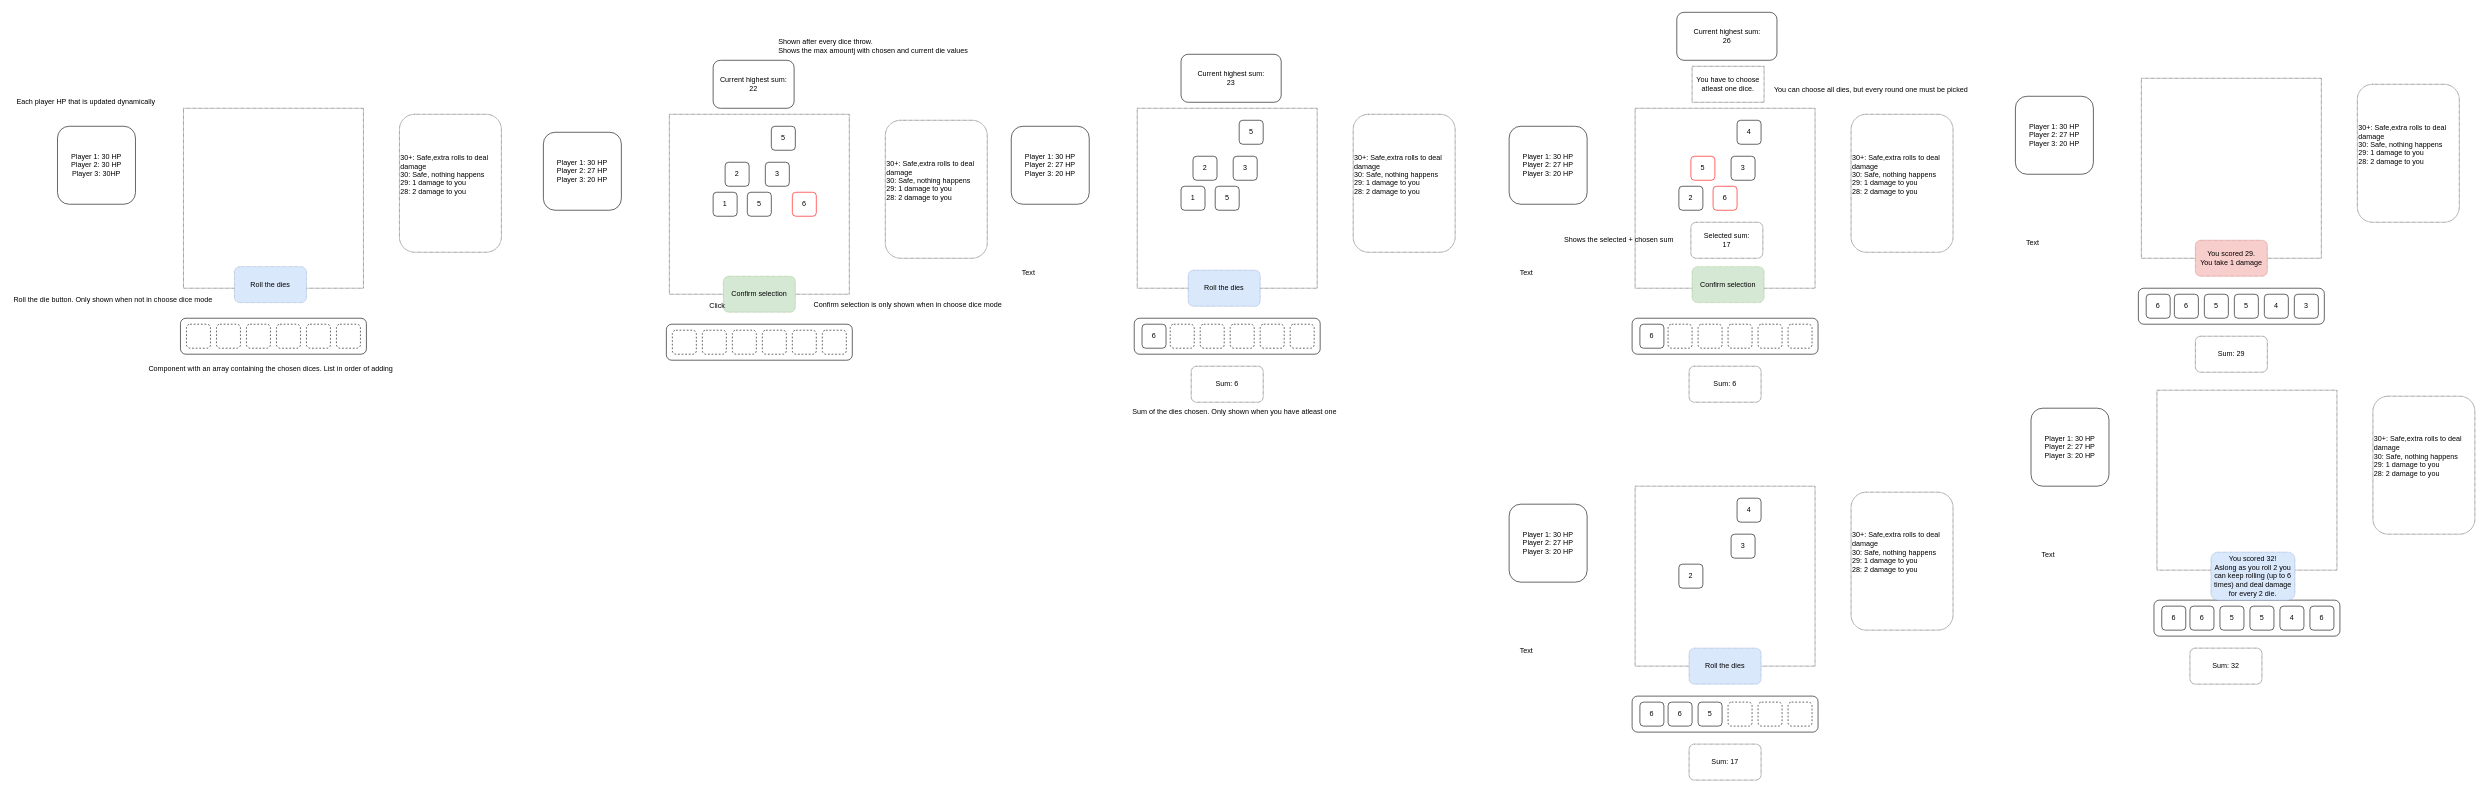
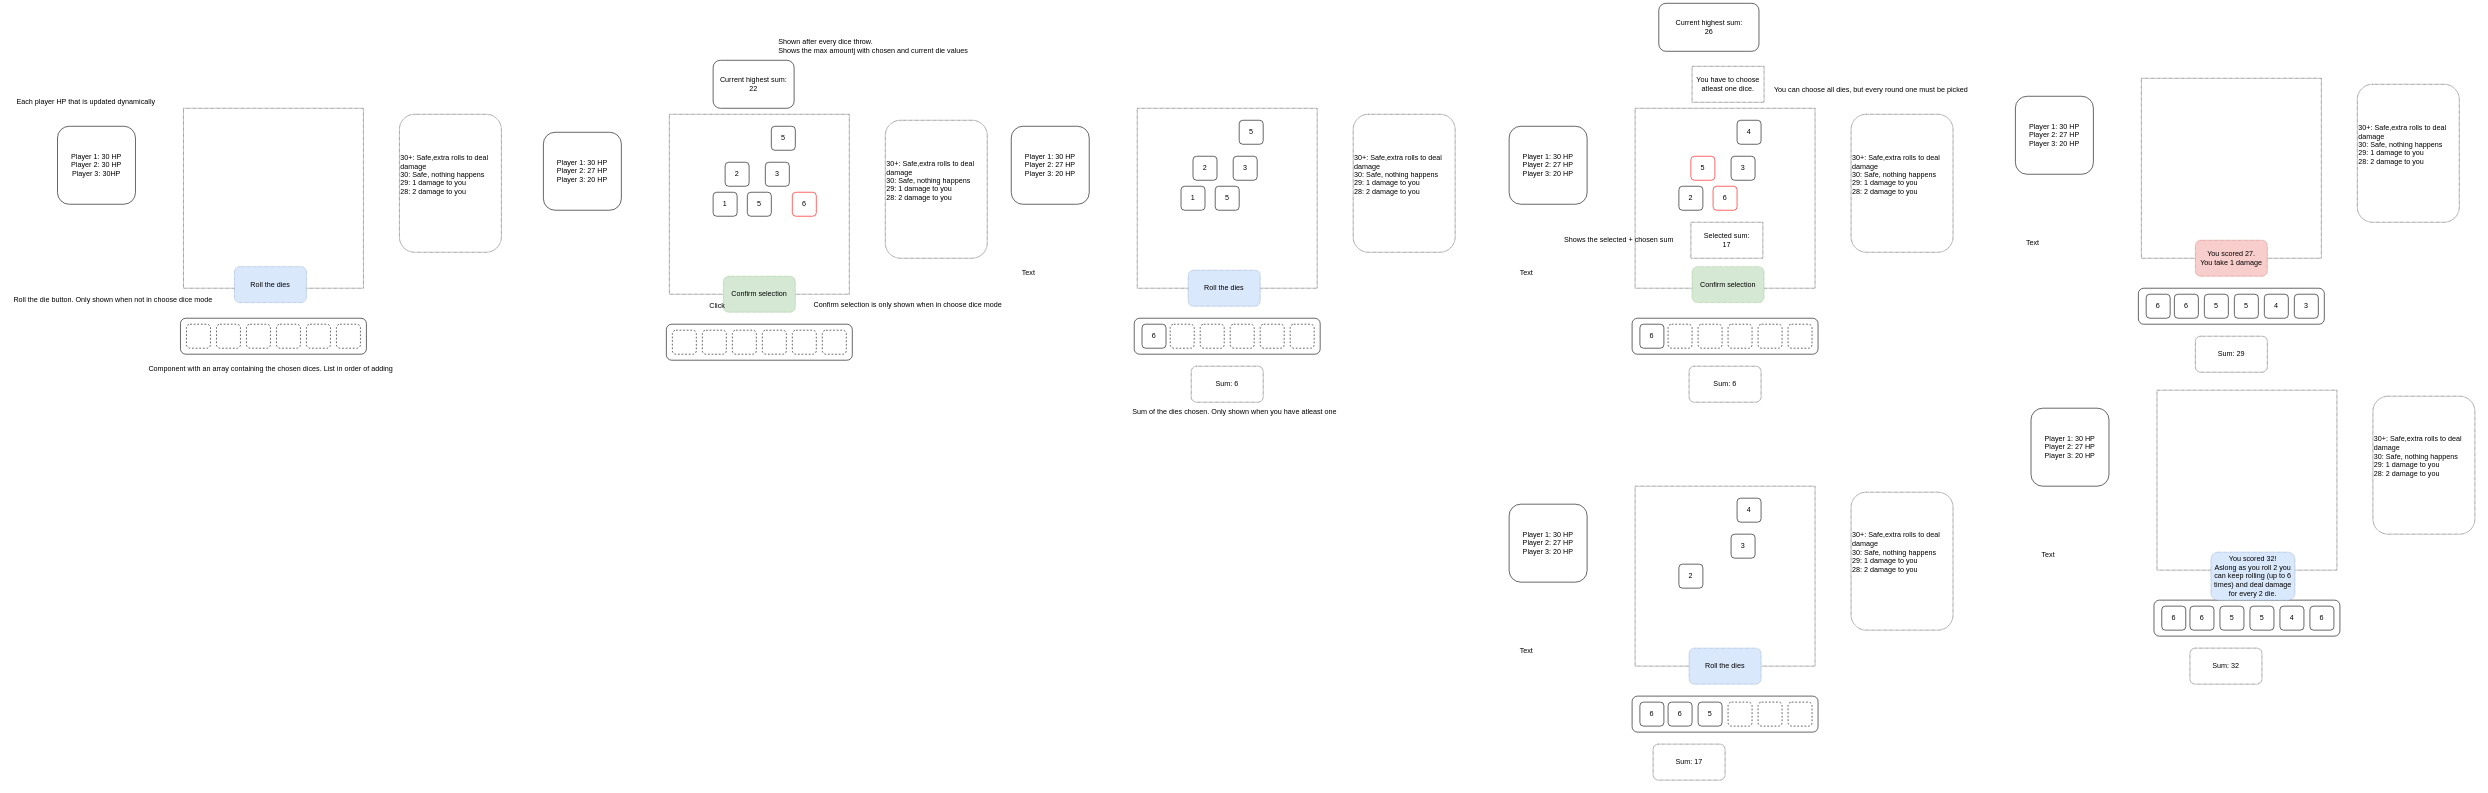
(1727, 36) -> (1709, 27)
(1231, 78) -> none
(1727, 240) -> (1727, 240)
(2232, 258) -> (2232, 258)
(1725, 762) -> (1689, 762)
